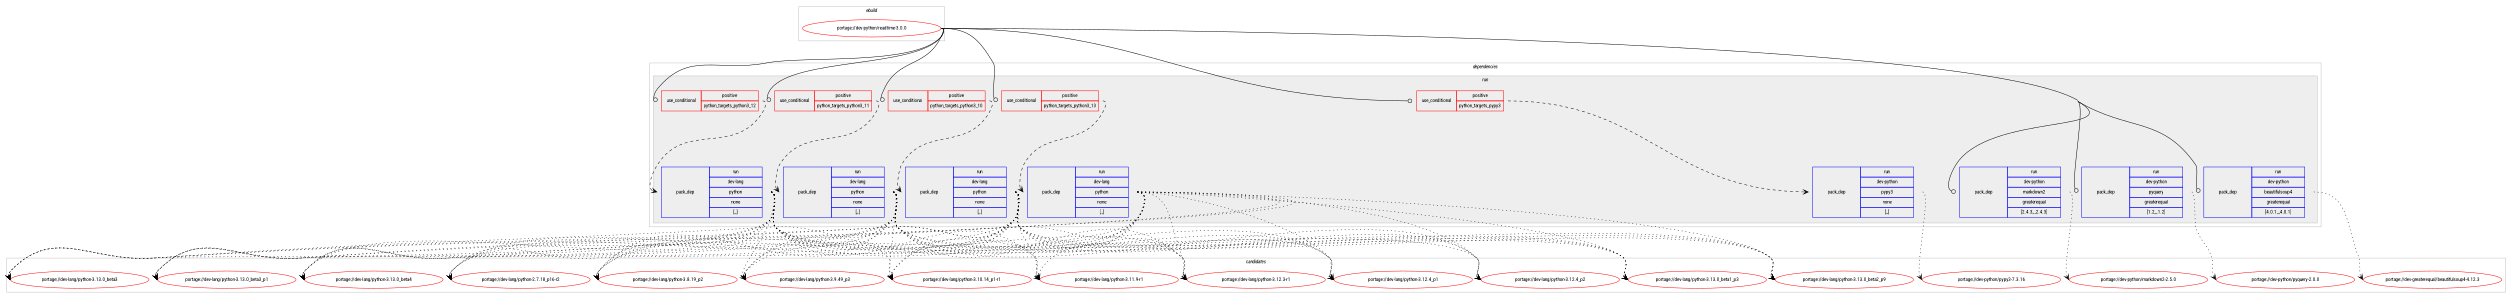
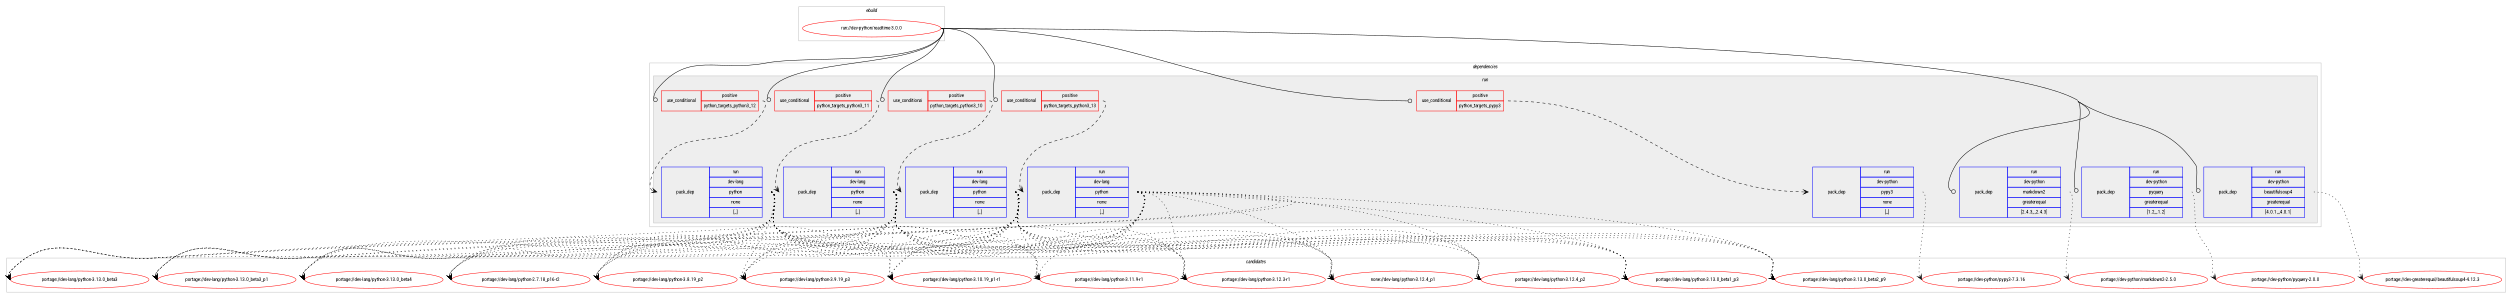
(872, 28) -> (872, 28)
(815, 280) -> (815, 280)
(962, 280) -> (962, 280)
(1403, 280) -> (1403, 280)
